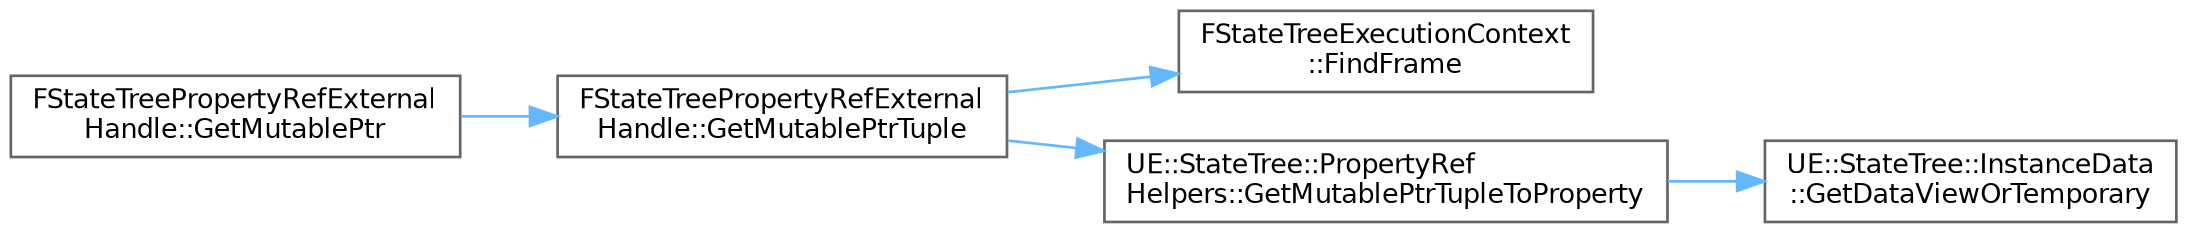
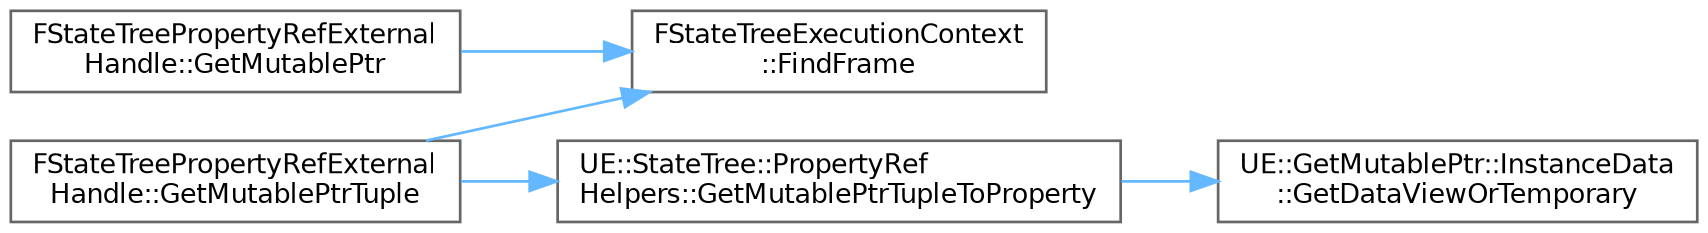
(495, 116) -> (532, 51)
(1971, 181) -> (1458, 181)
